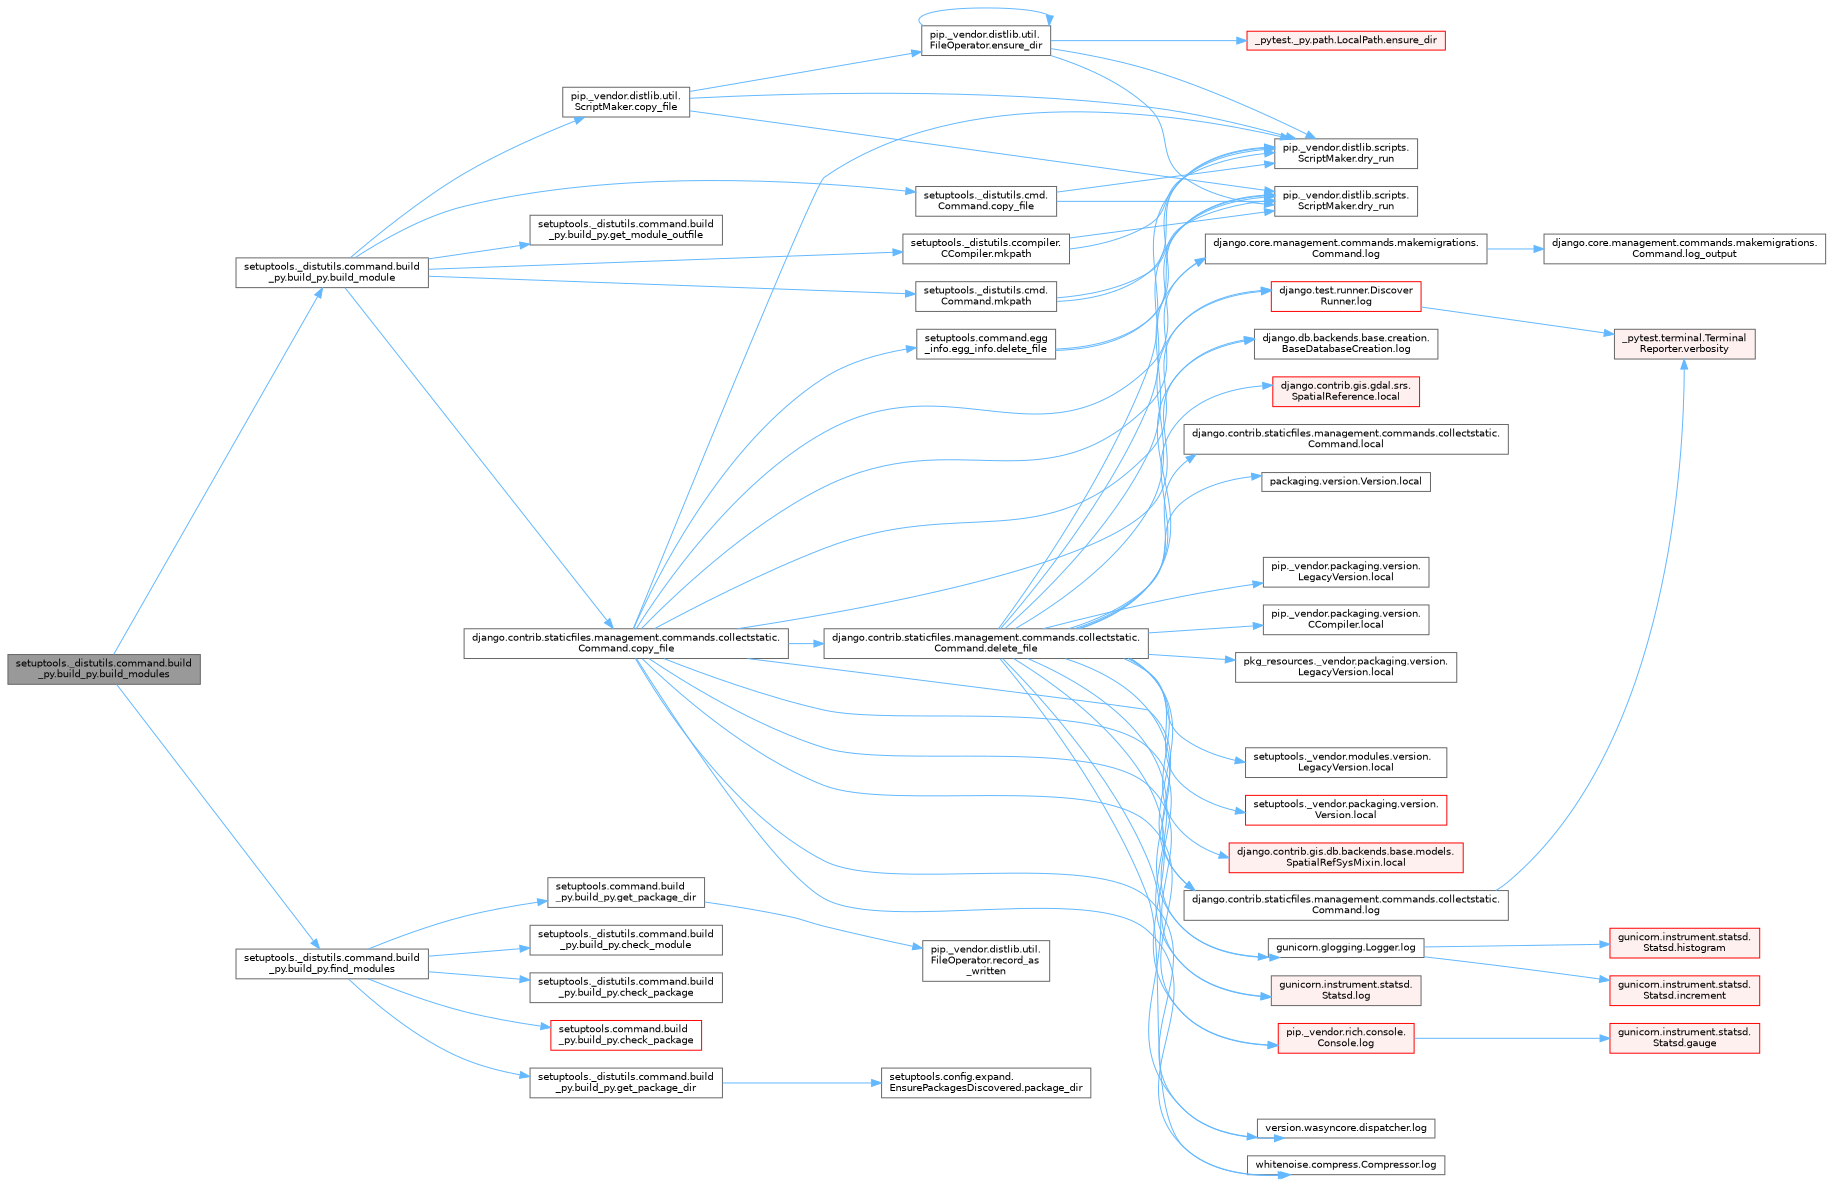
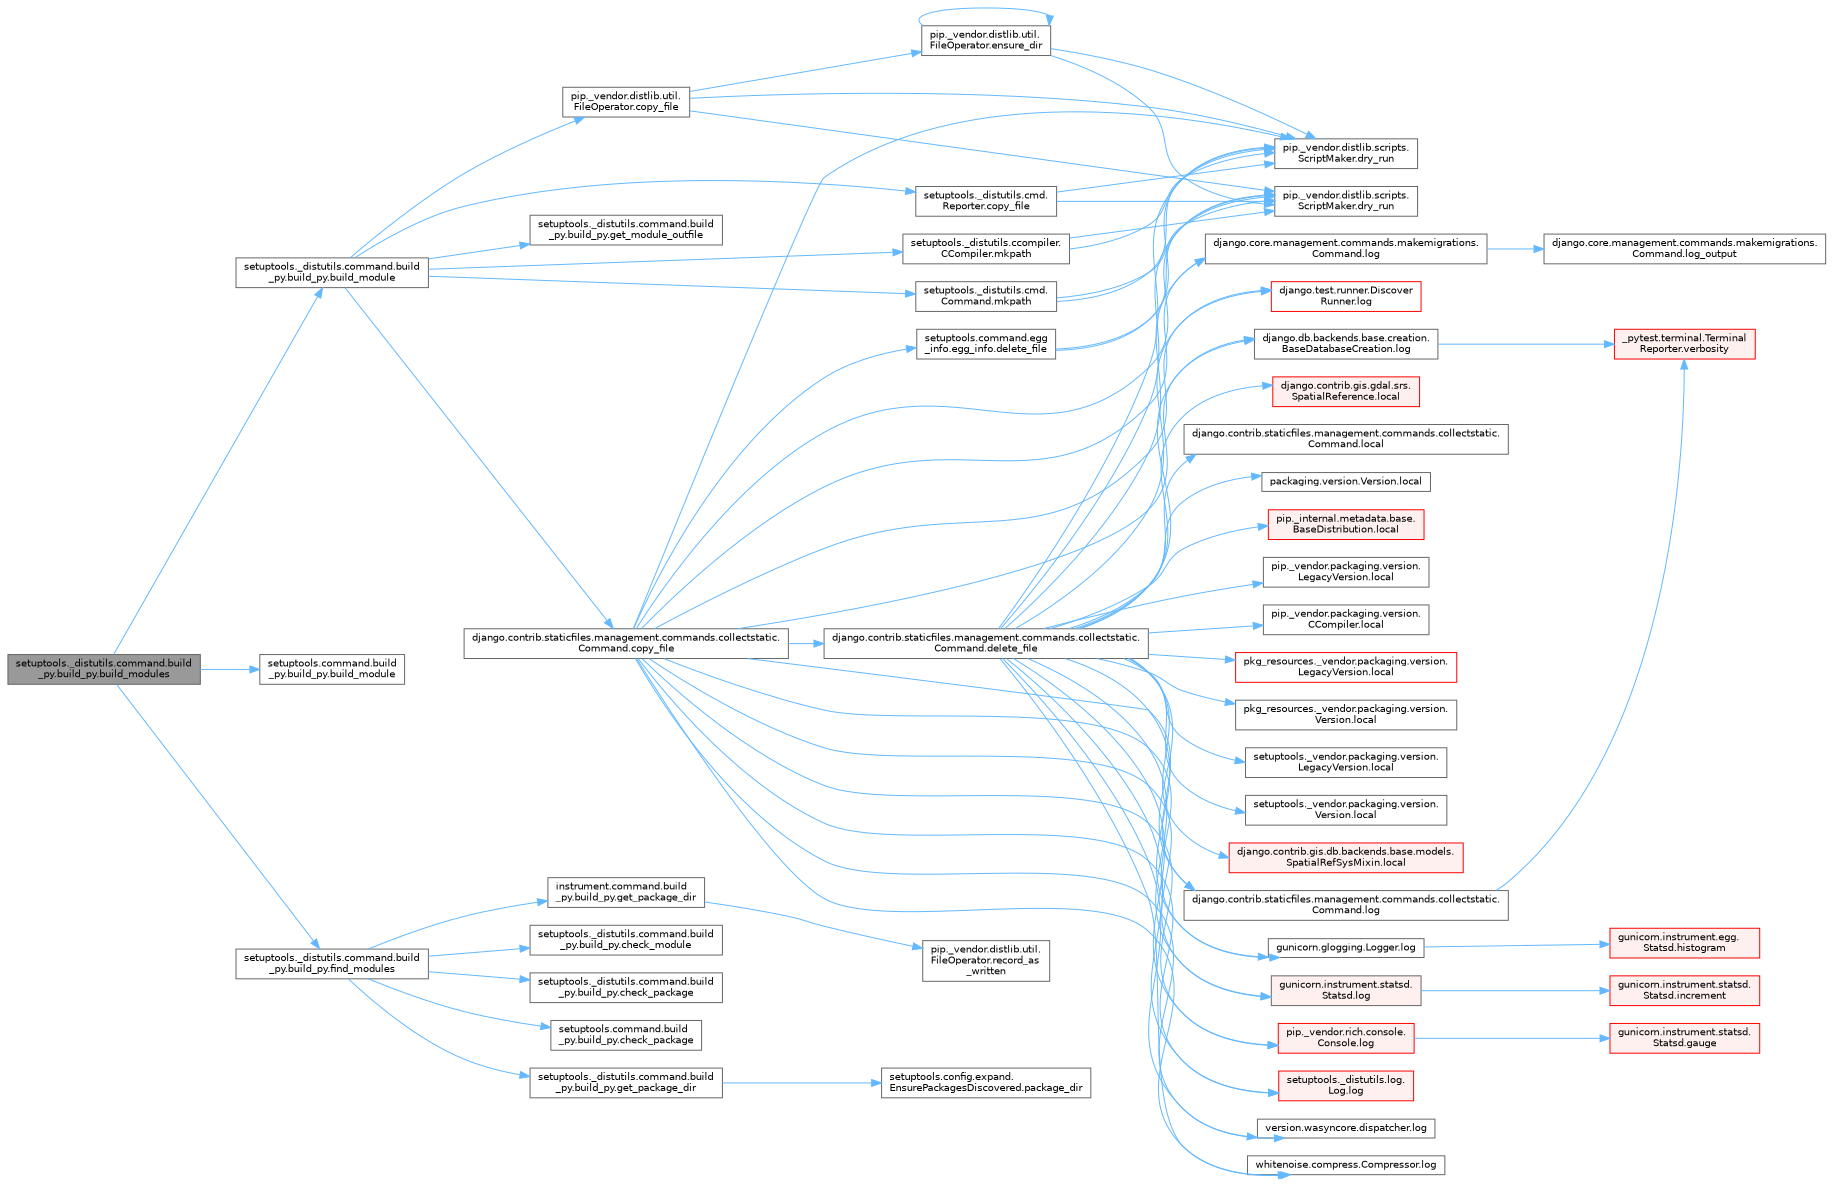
(1346, 41) -> none
(626, 102) -> (626, 102)
(986, 201) -> (986, 201)
(1513, 320) -> (1521, 344)
(1685, 344) -> (1685, 344)
none -> (1346, 525)
(1346, 667) -> (1346, 667)
none -> (332, 669)
none -> (1346, 715)
(1346, 763) -> (1346, 763)
(1346, 810) -> (1346, 810)
(626, 893) -> (626, 893)
(1685, 943) -> (1685, 943)
(1512, 967) -> (1510, 991)
(626, 1035) -> (626, 1035)
none -> (1346, 1086)
